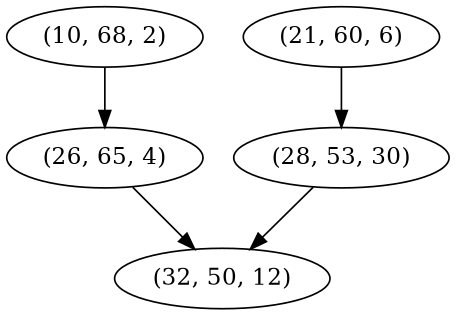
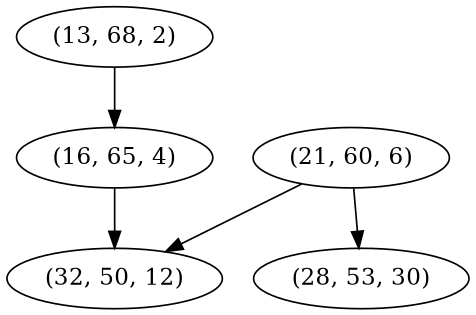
(105, 37) -> (115, 37)
(105, 158) -> (115, 158)
(288, 212) -> (241, 214)
